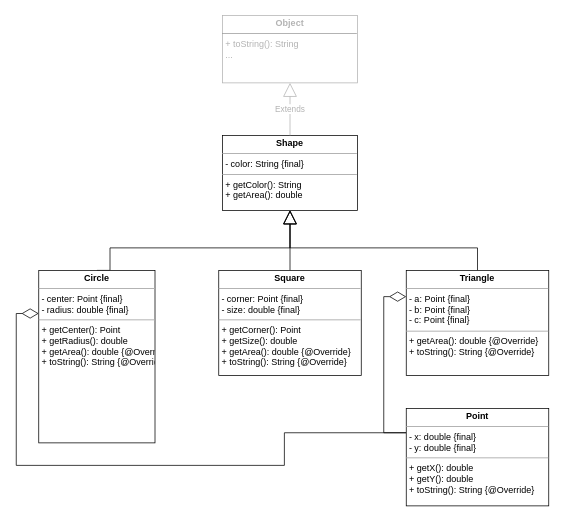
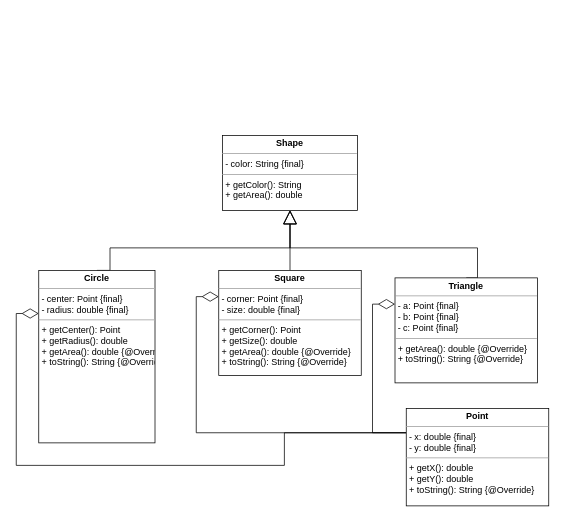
(290, 49) -> none
(290, 105) -> none
(477, 323) -> (466, 330)
none -> (196, 405)
